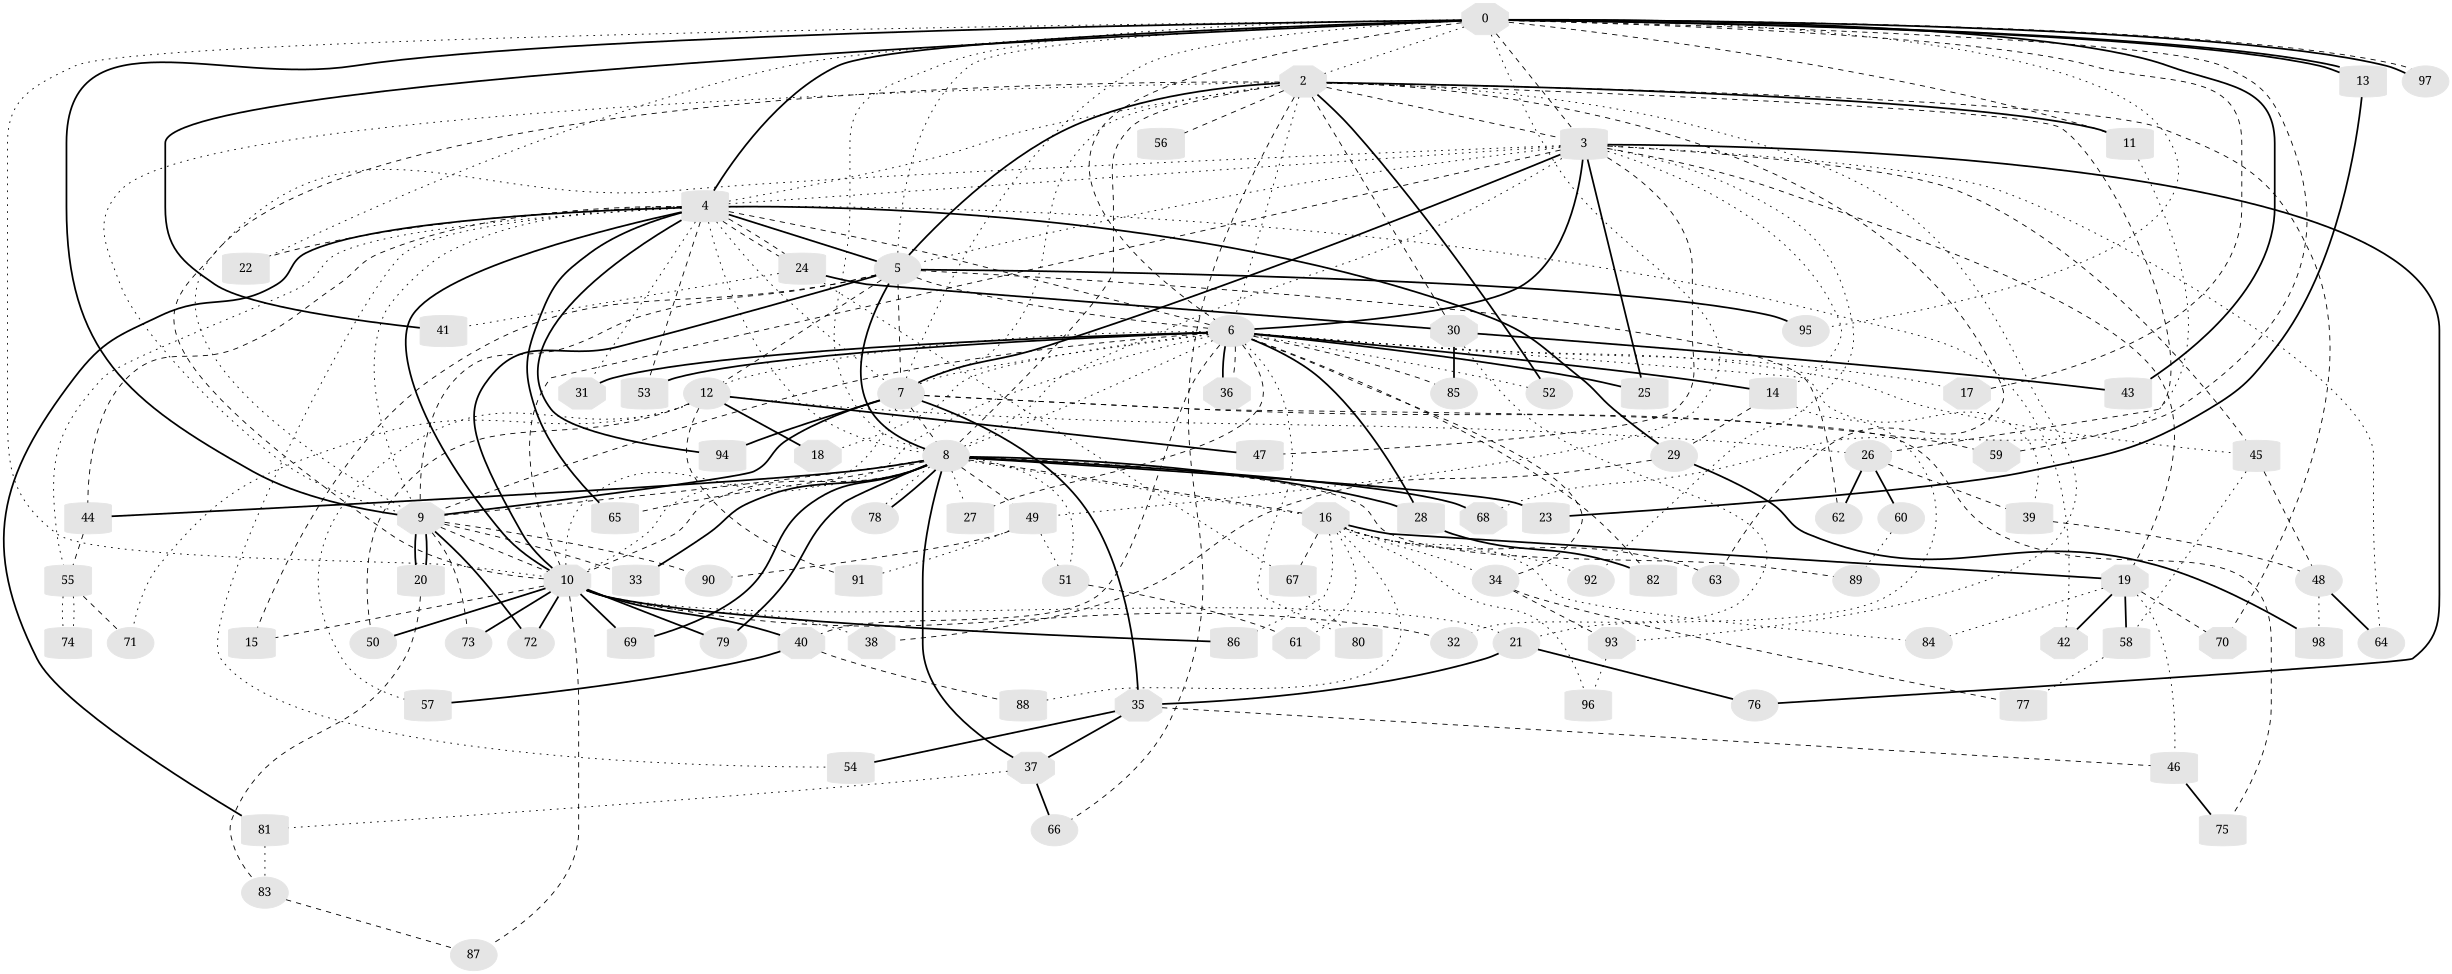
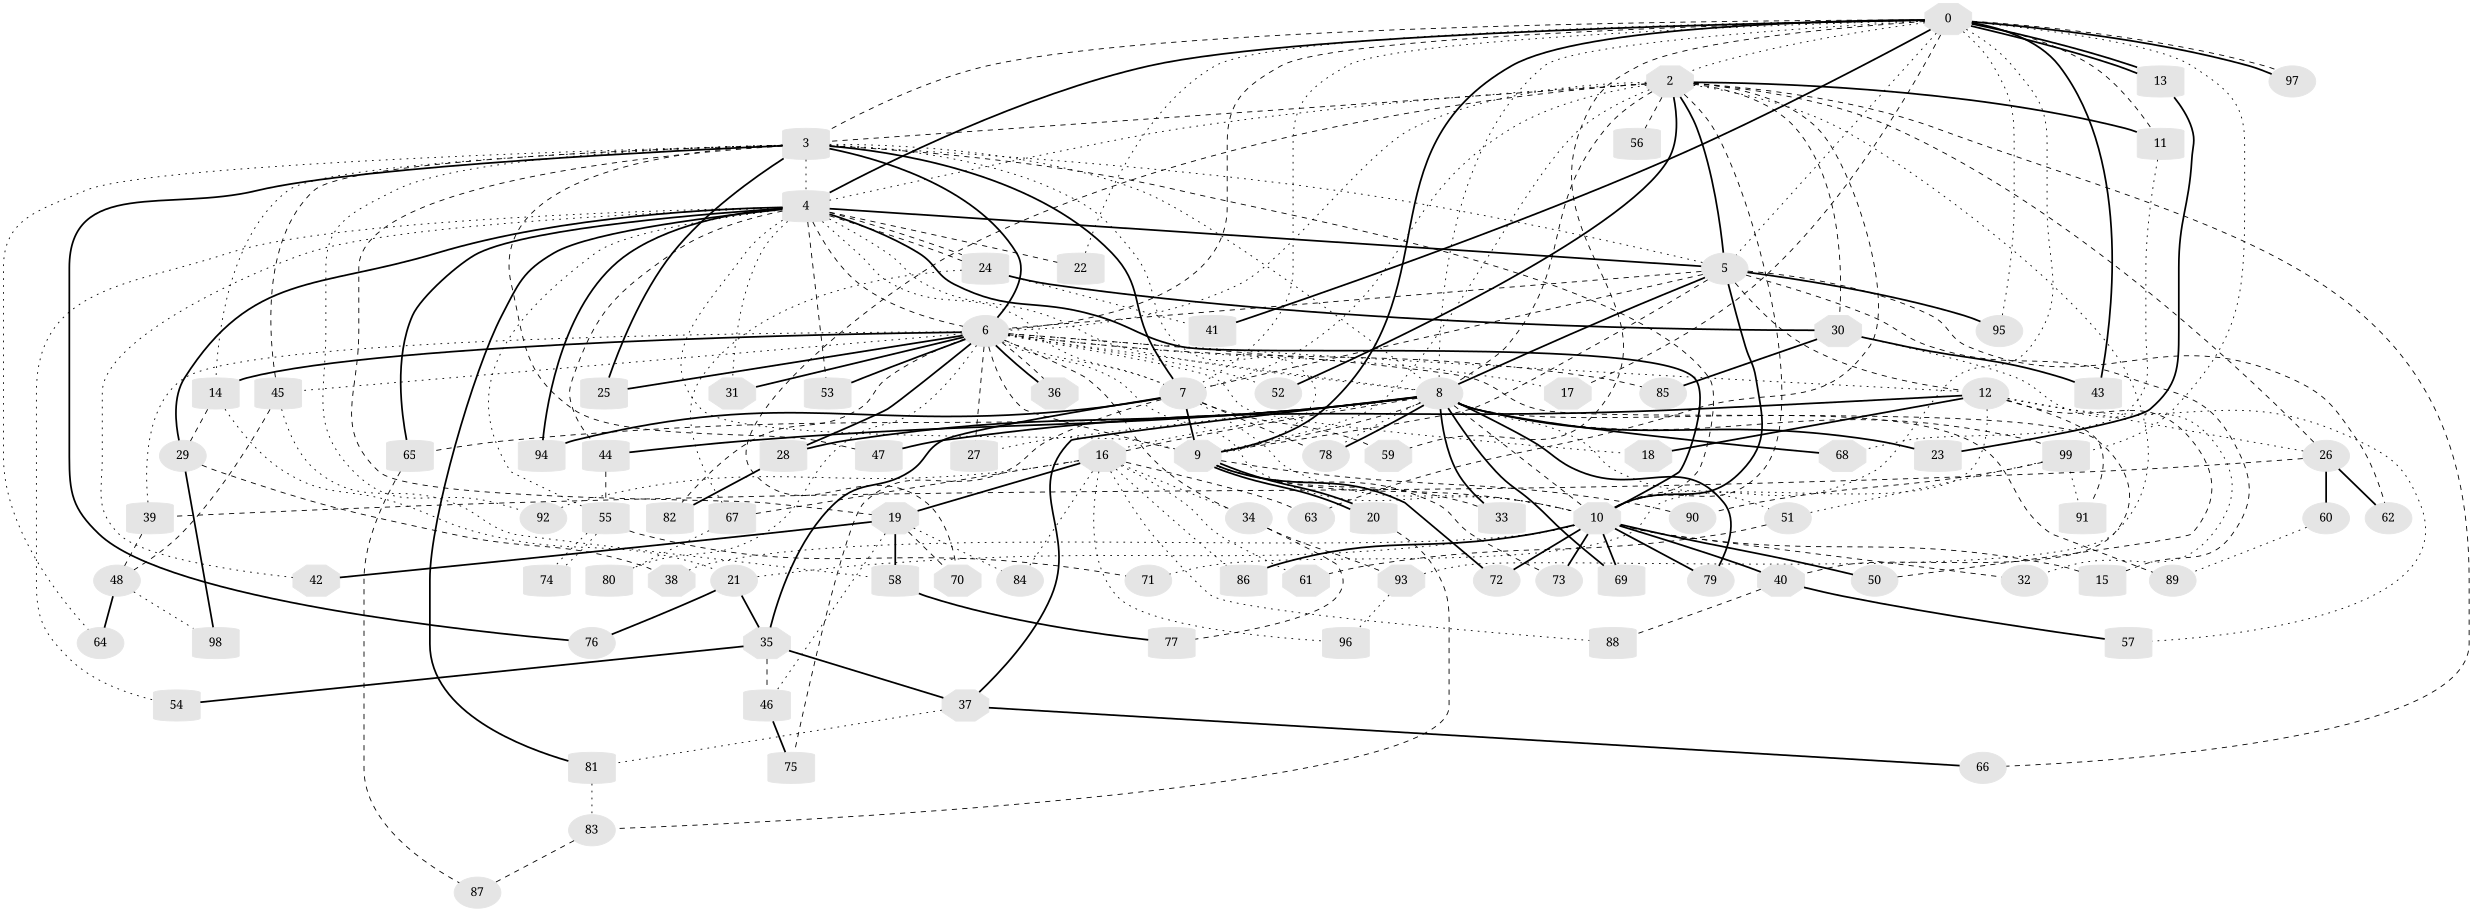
(924, 425) -> (1265, 429)
(1033, 518) -> (2066, 456)
(2075, 674) -> (1027, 621)
(579, 788) -> (364, 694)
